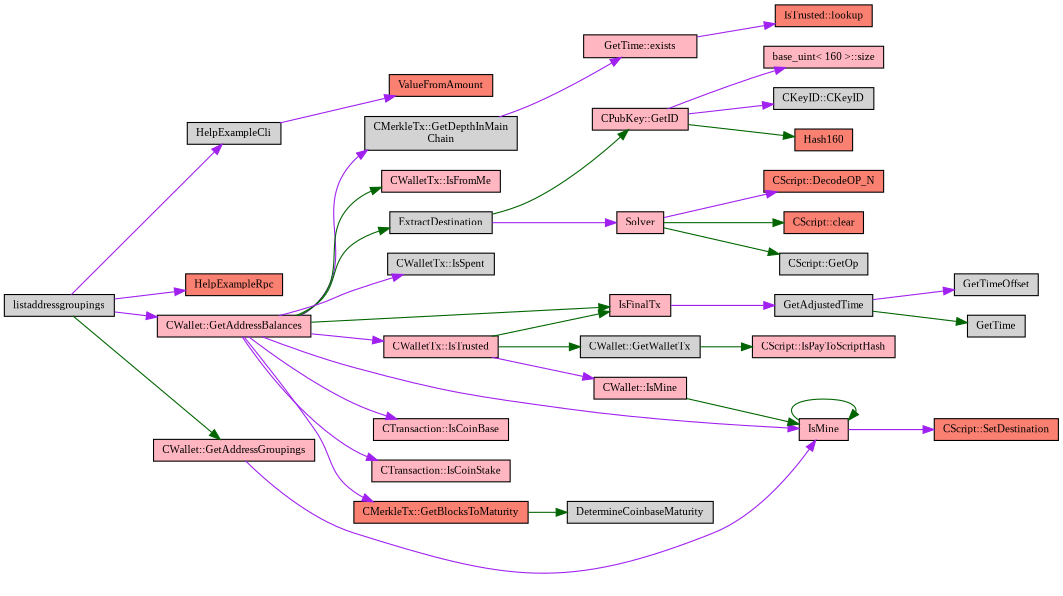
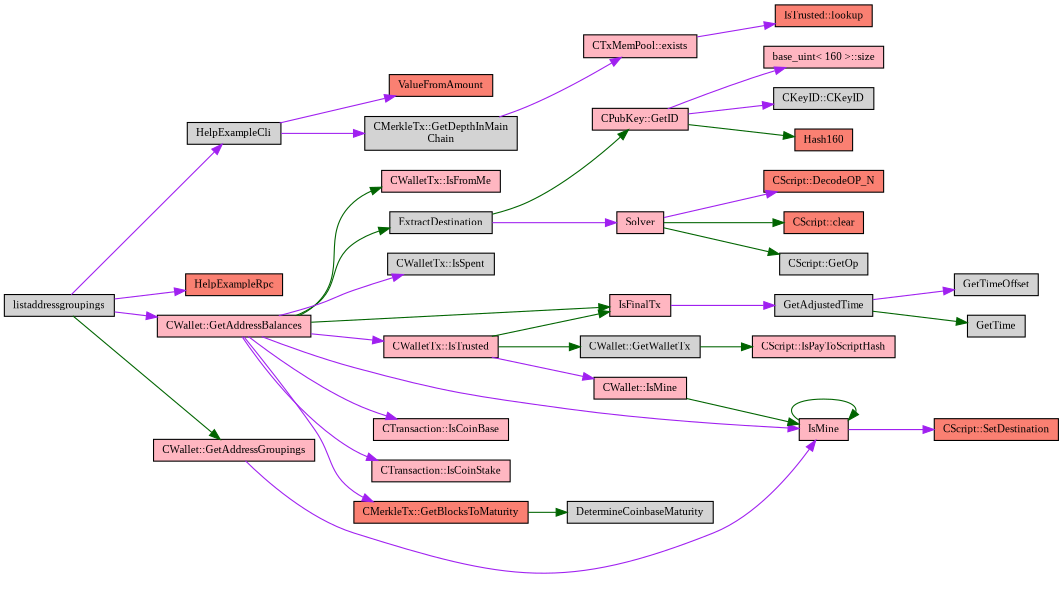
(640, 46) -> (640, 46)
(334, 216) -> (317, 133)
